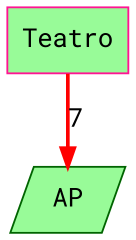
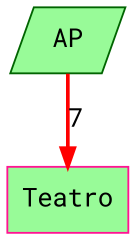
(68, 111) -> (68, 111)
